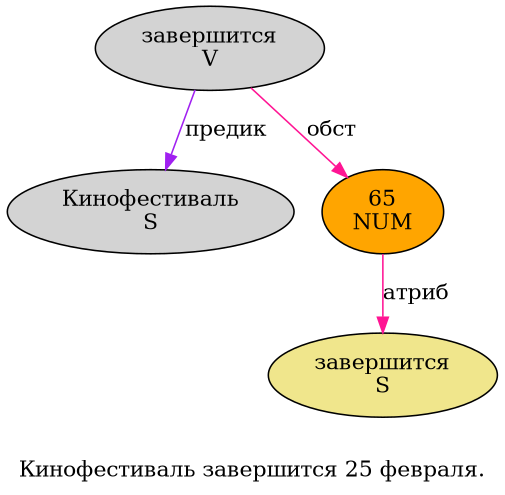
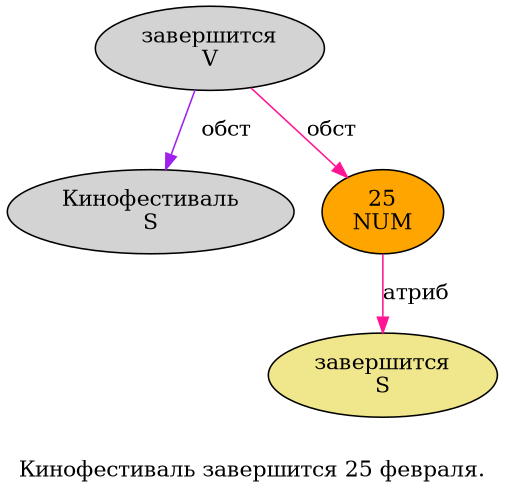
(226, 130) -> (226, 130)
(383, 212) -> (383, 212)
